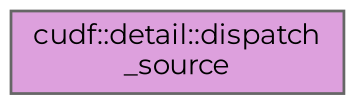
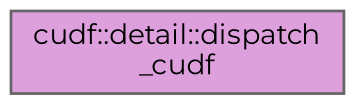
(177, 52) -> (177, 52)
